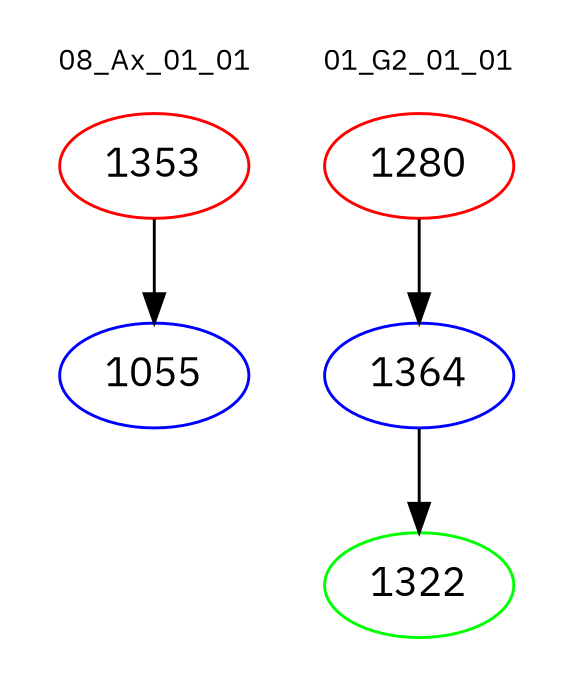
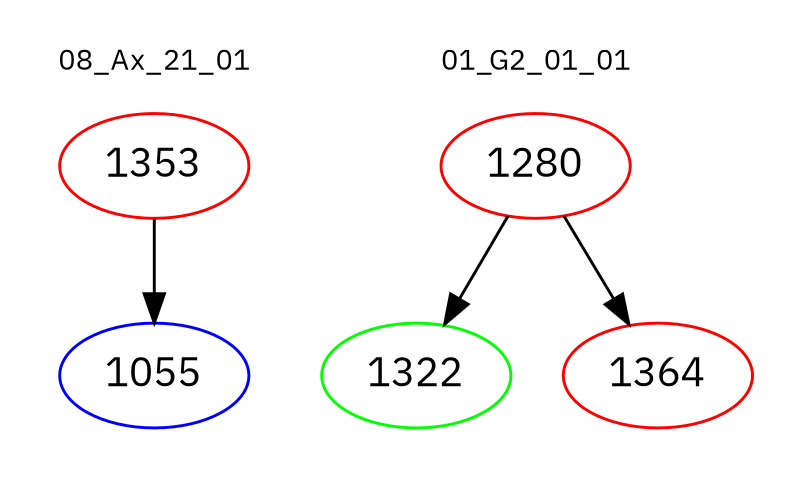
(156, 63) -> (156, 63)
(419, 376) -> (658, 376)
(419, 466) -> (484, 258)
